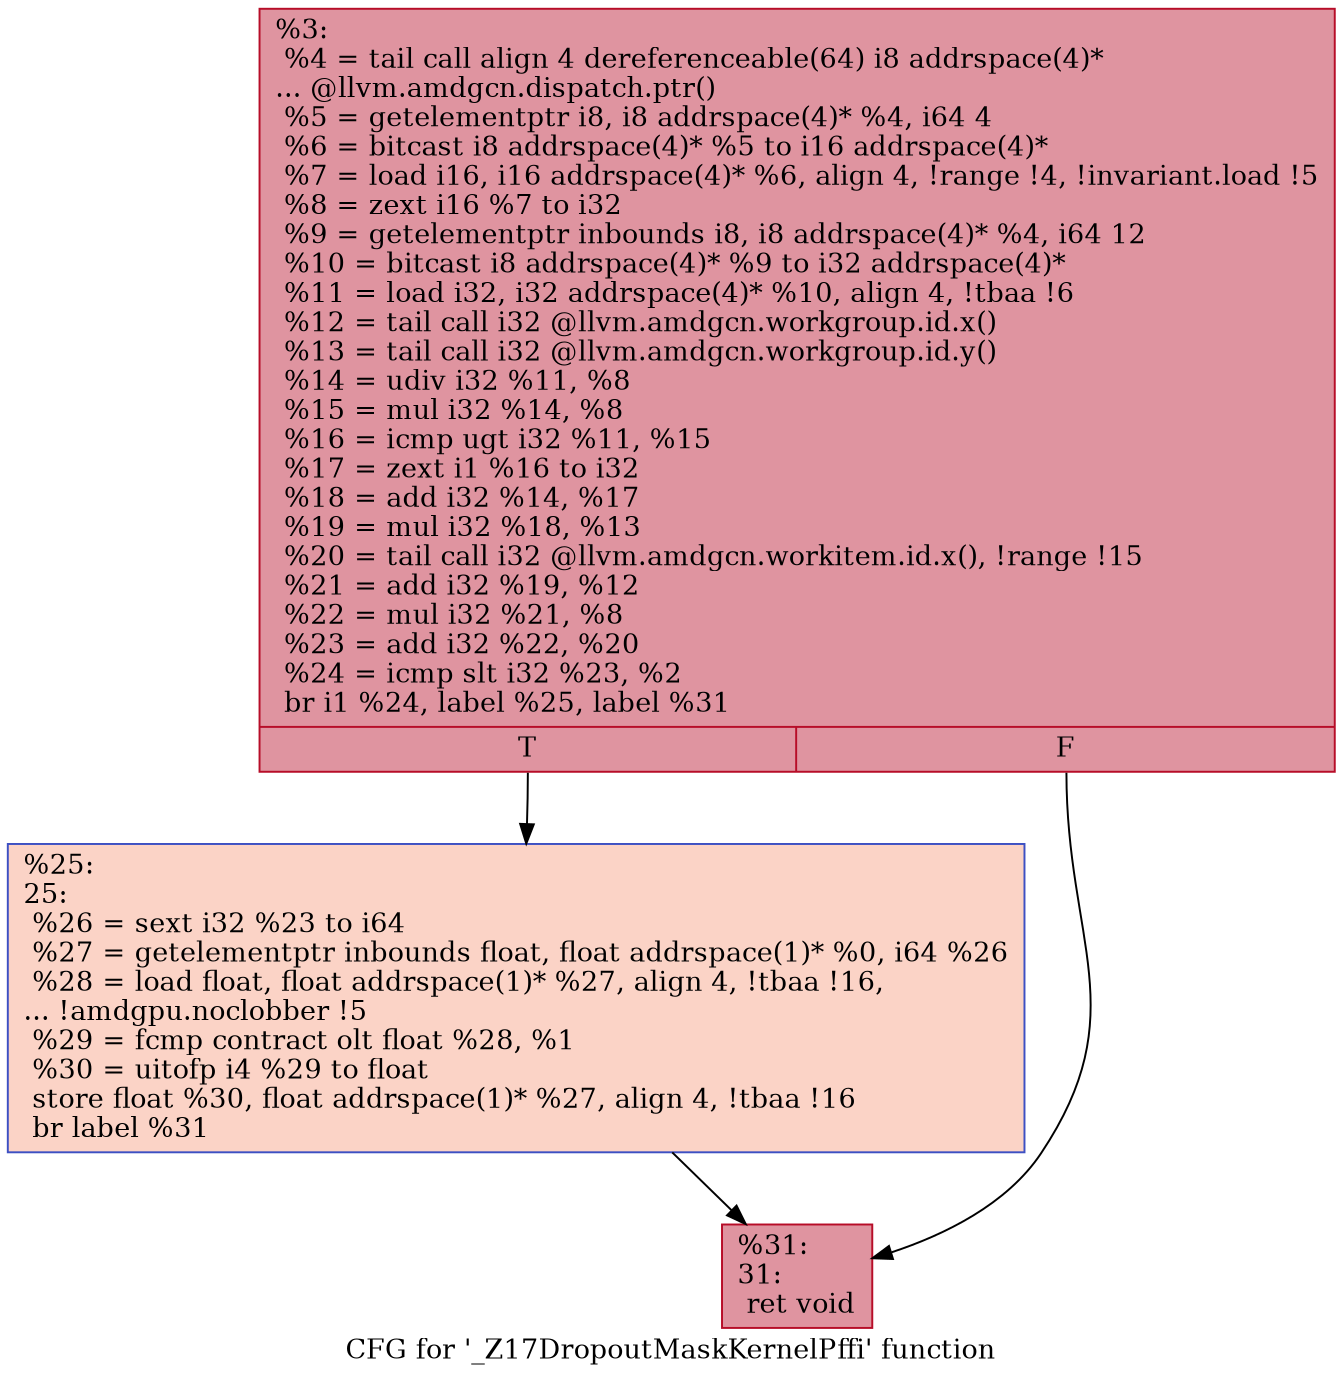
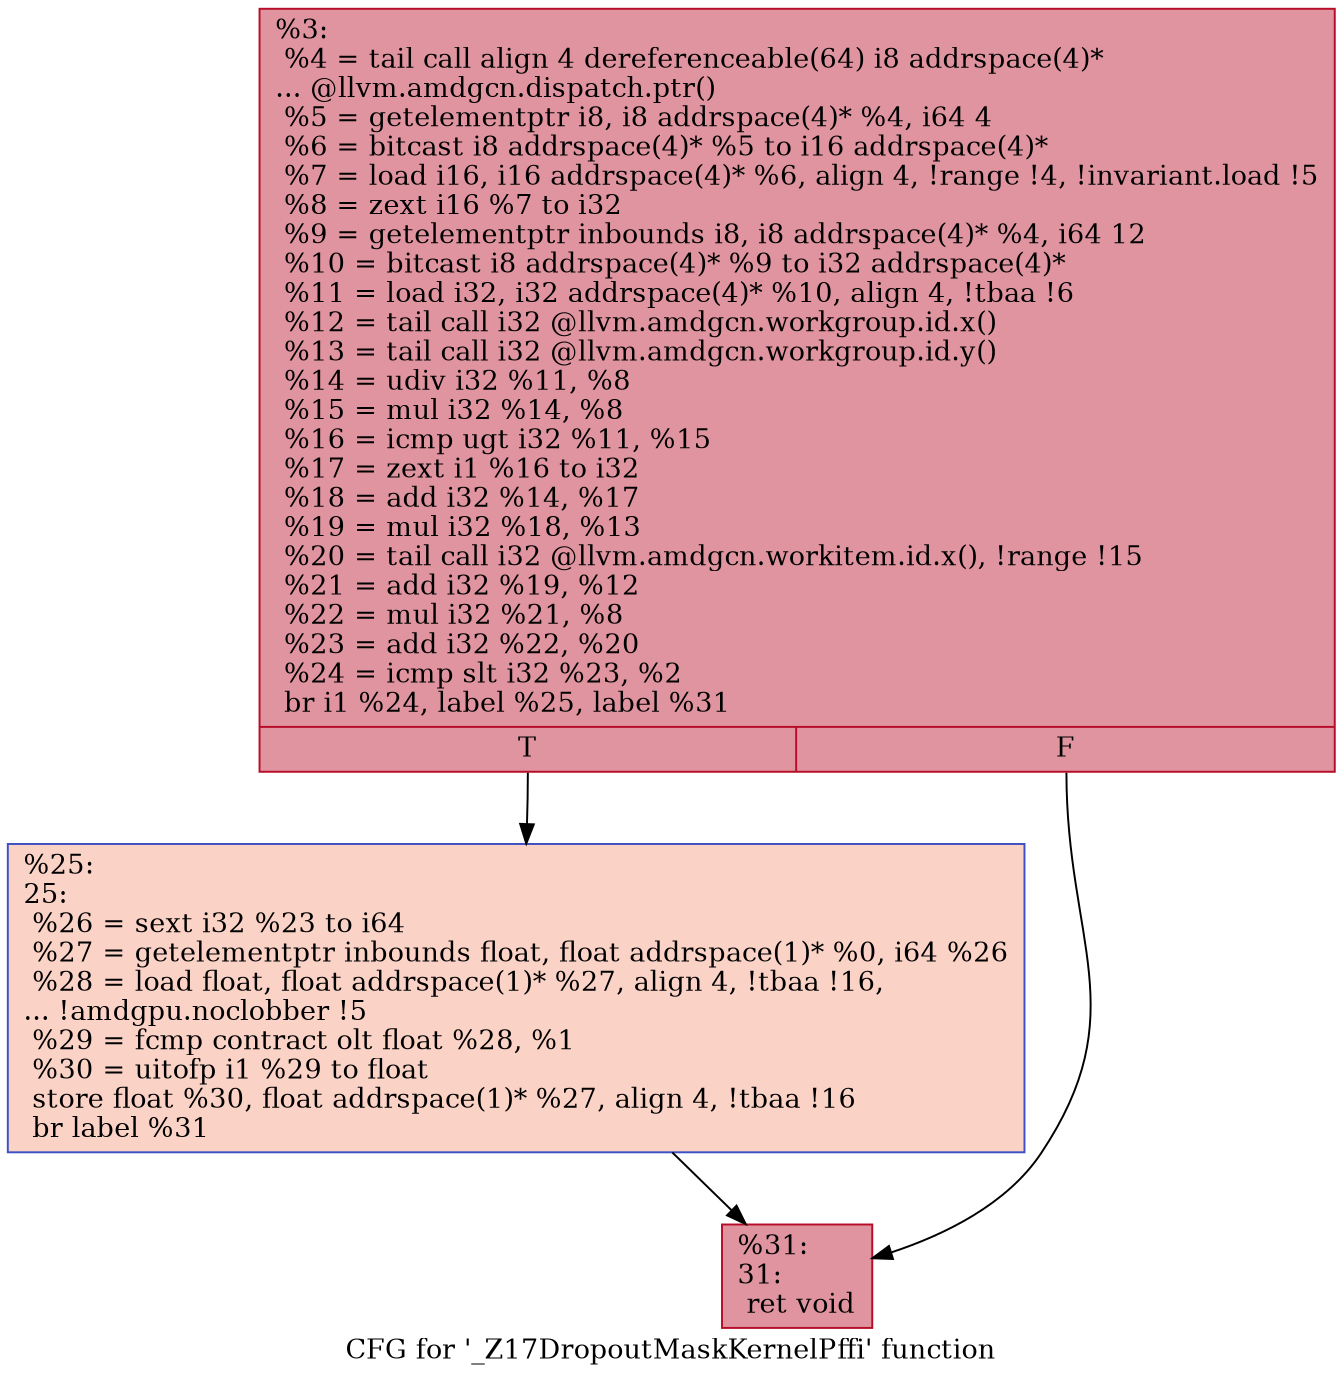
(226, 1070) -> (226, 1070)
